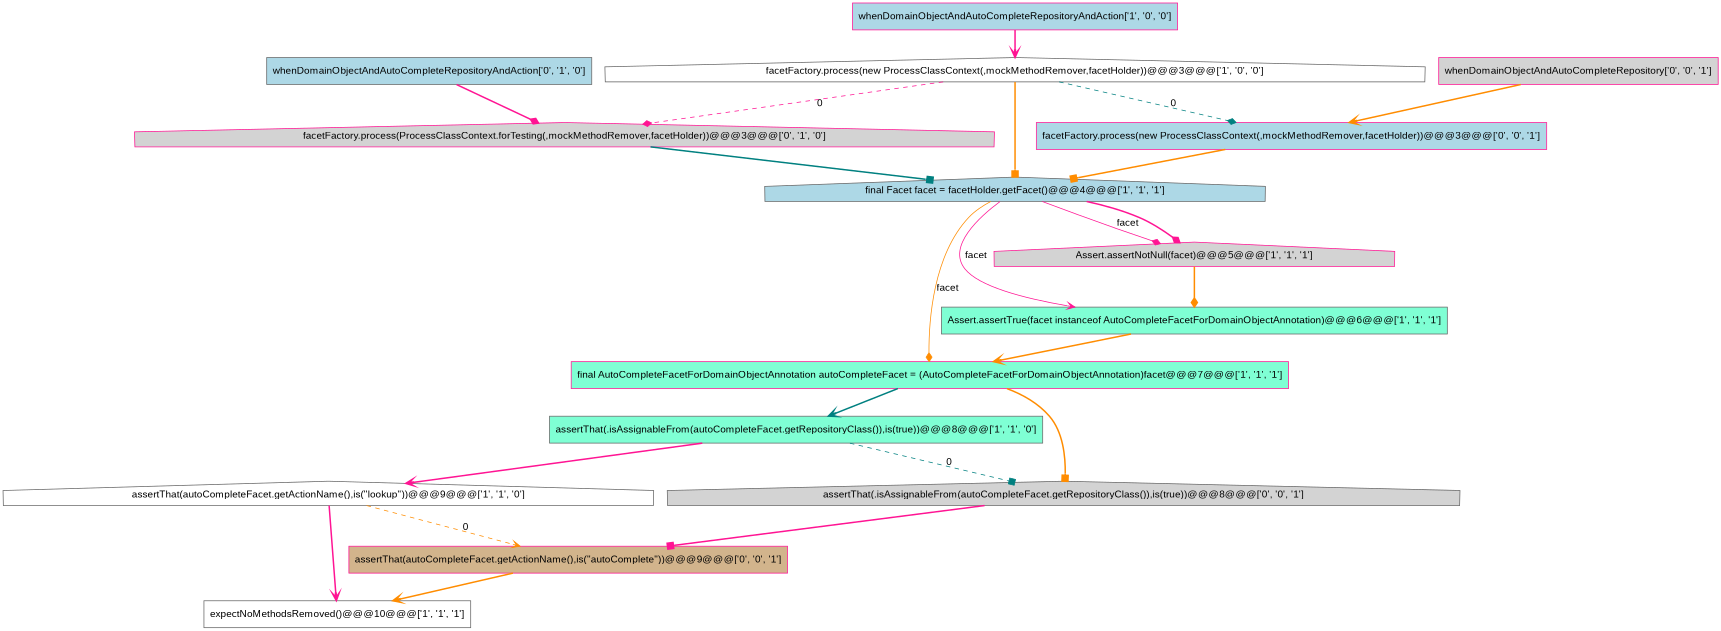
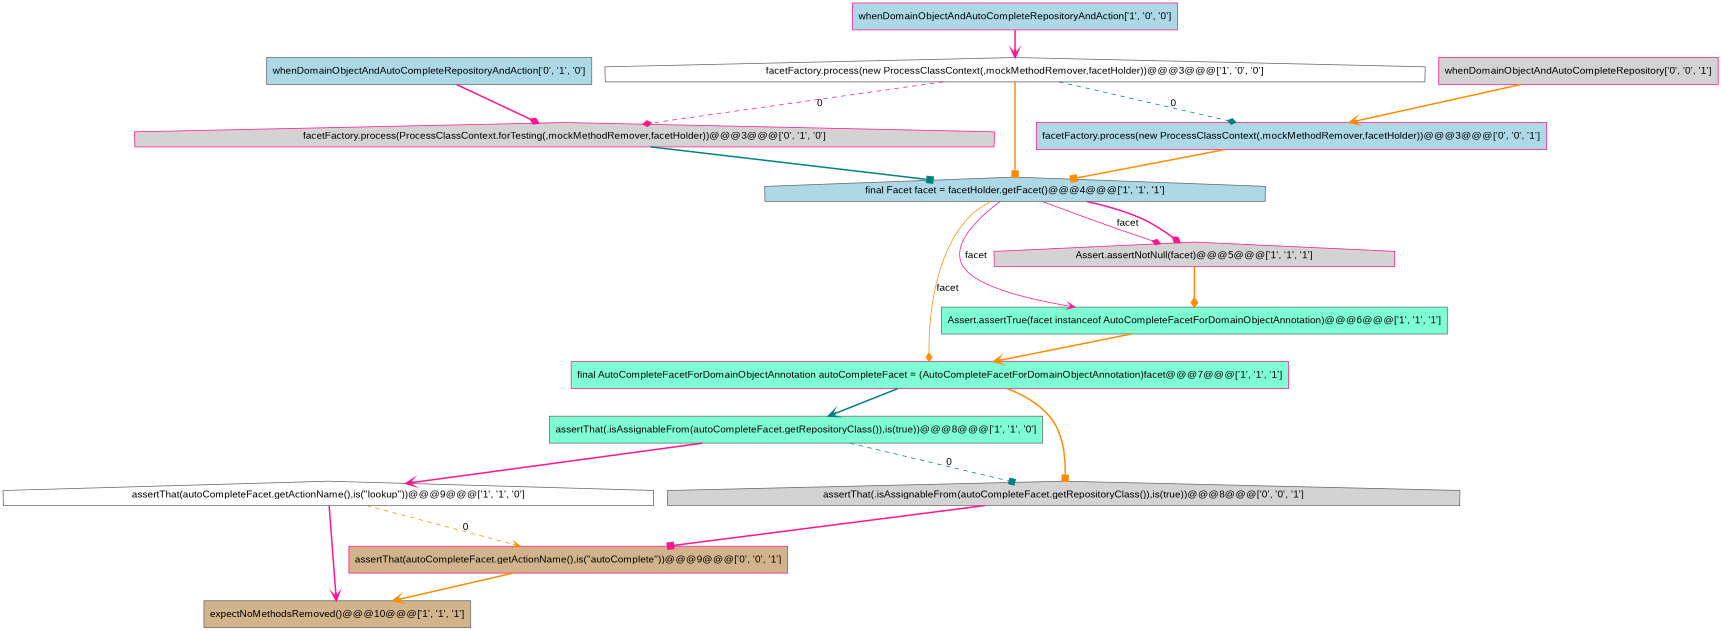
(337, 614) -> (337, 614)
